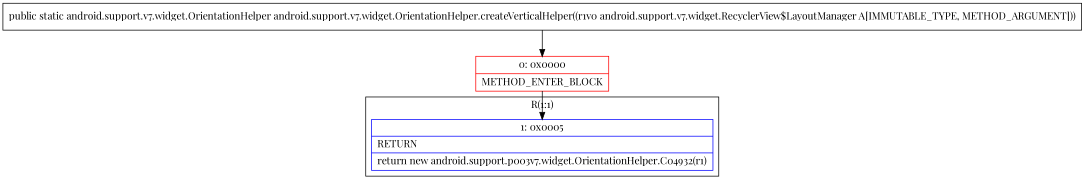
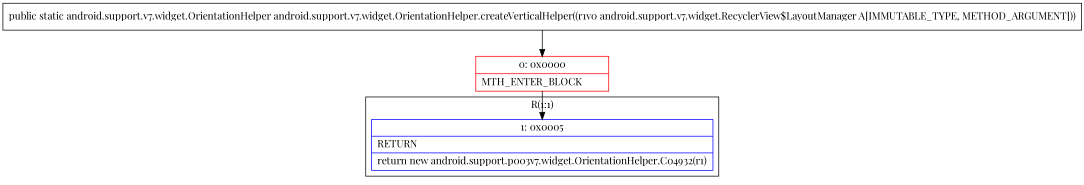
(542, 82) -> (532, 82)
